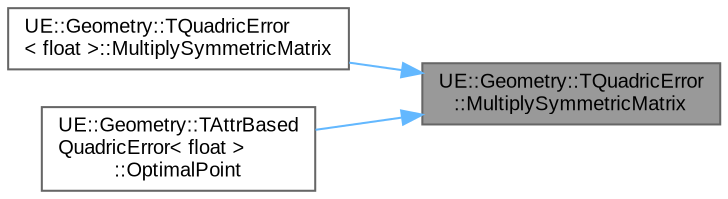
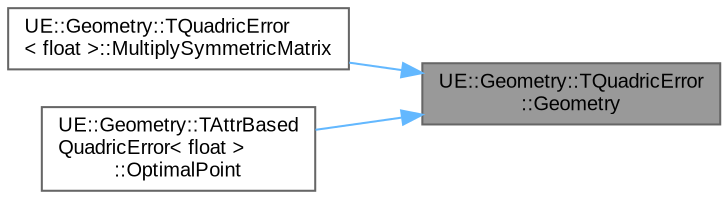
(571, 94) -> (571, 94)
